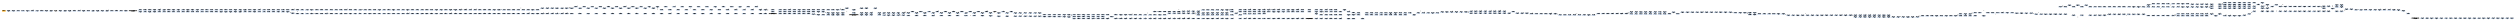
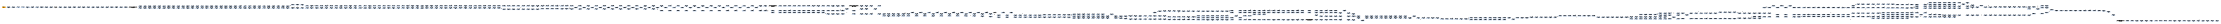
(1937, 16) -> none
